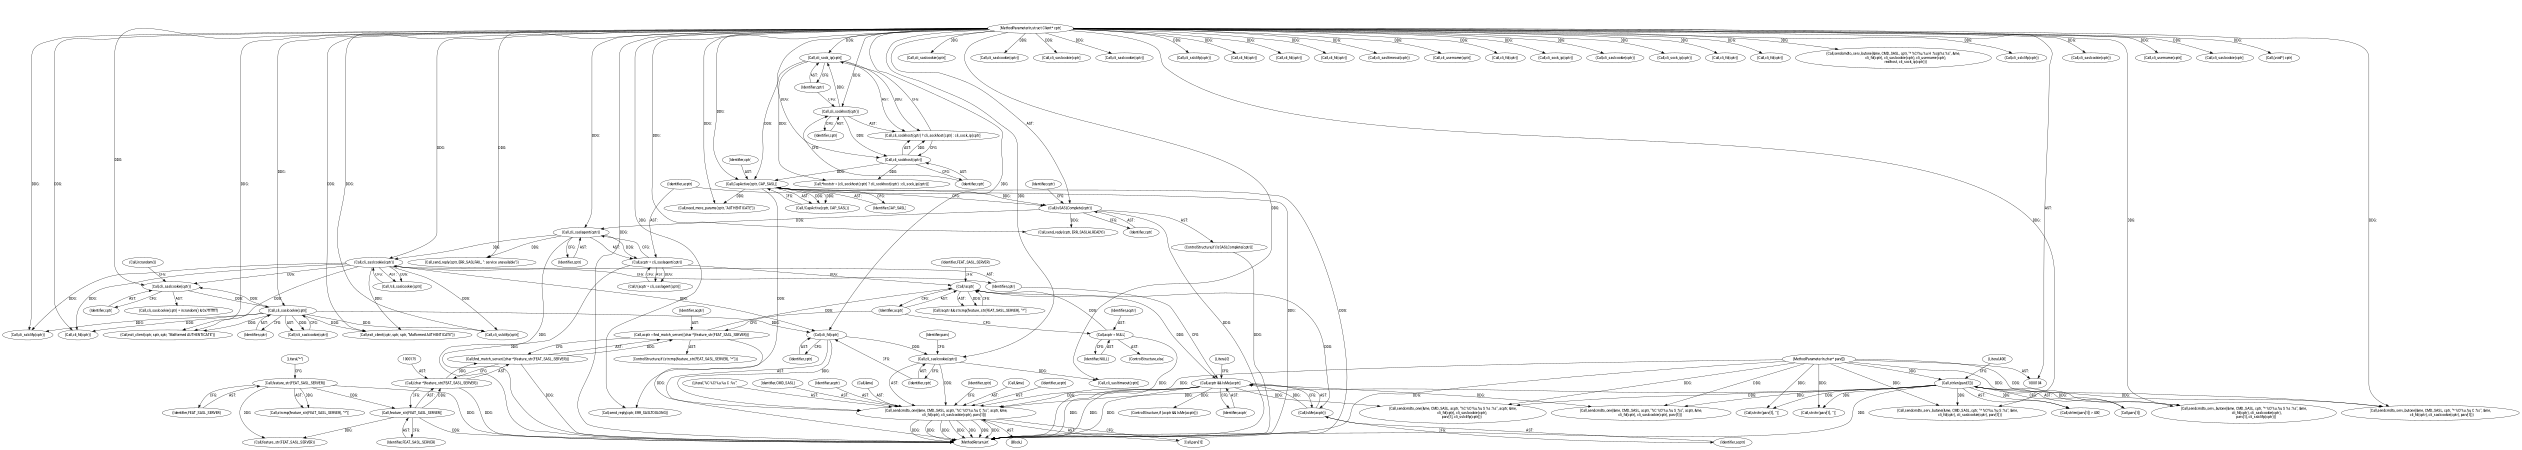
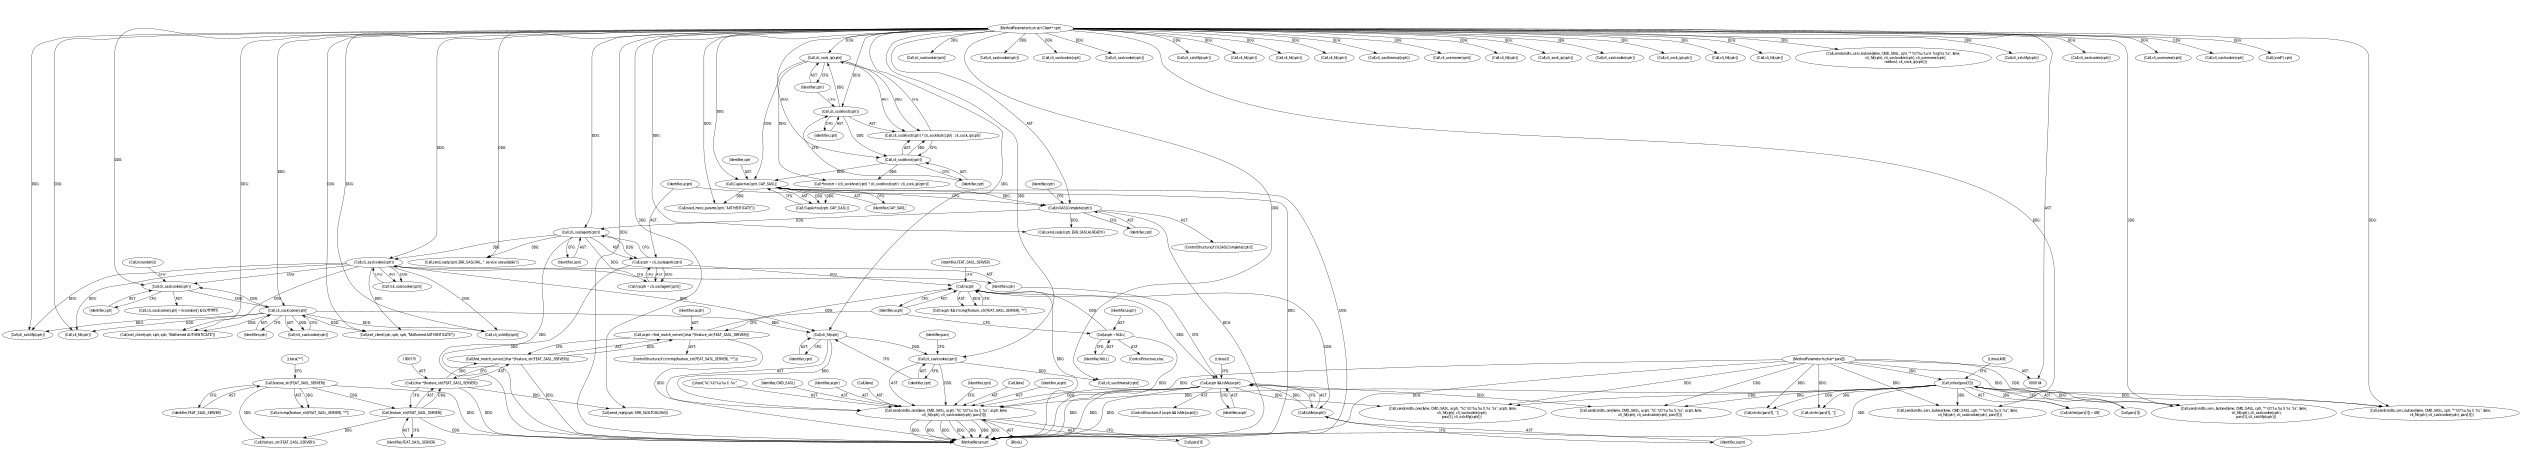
none -> (610, 266)
(775, 346) -> (537, 398)
(1205, 395) -> (1205, 395)
(1269, 426) -> (1058, 367)
